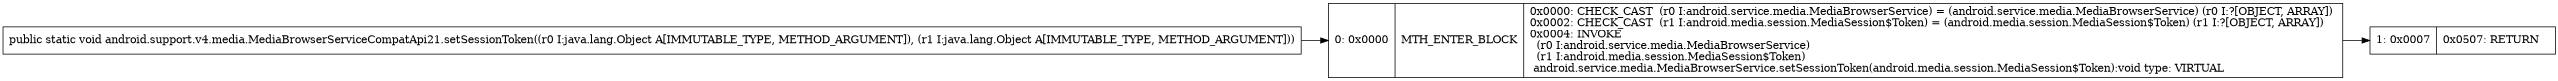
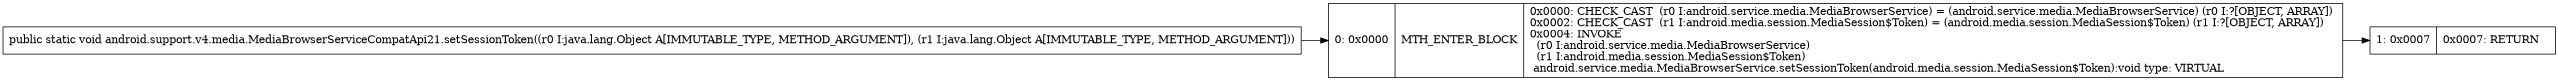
(2496, 40) -> (2496, 40)
